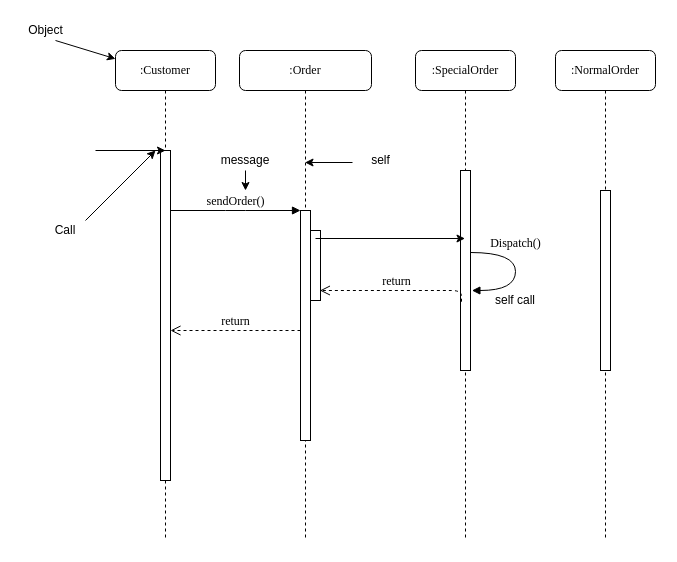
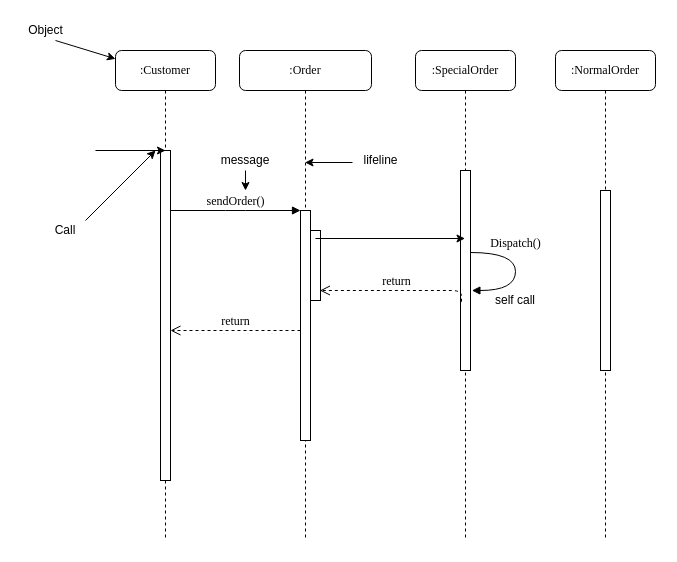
(381, 161) -> (381, 161)
